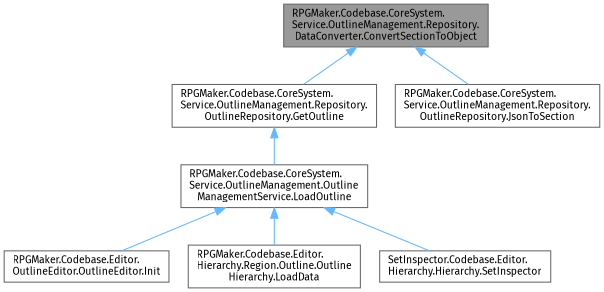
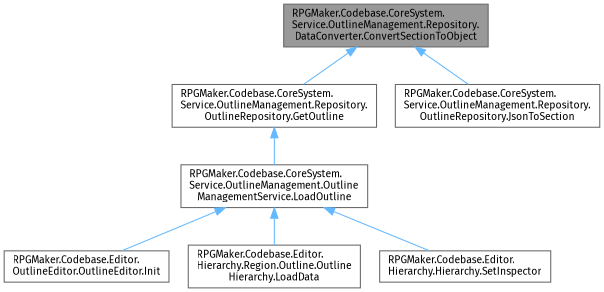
(465, 267) -> (465, 267)
